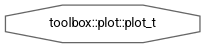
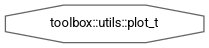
(103, 24) -> (105, 24)
